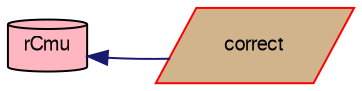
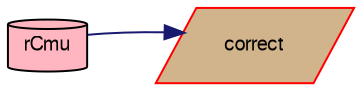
(139, 59) -> (126, 33)
